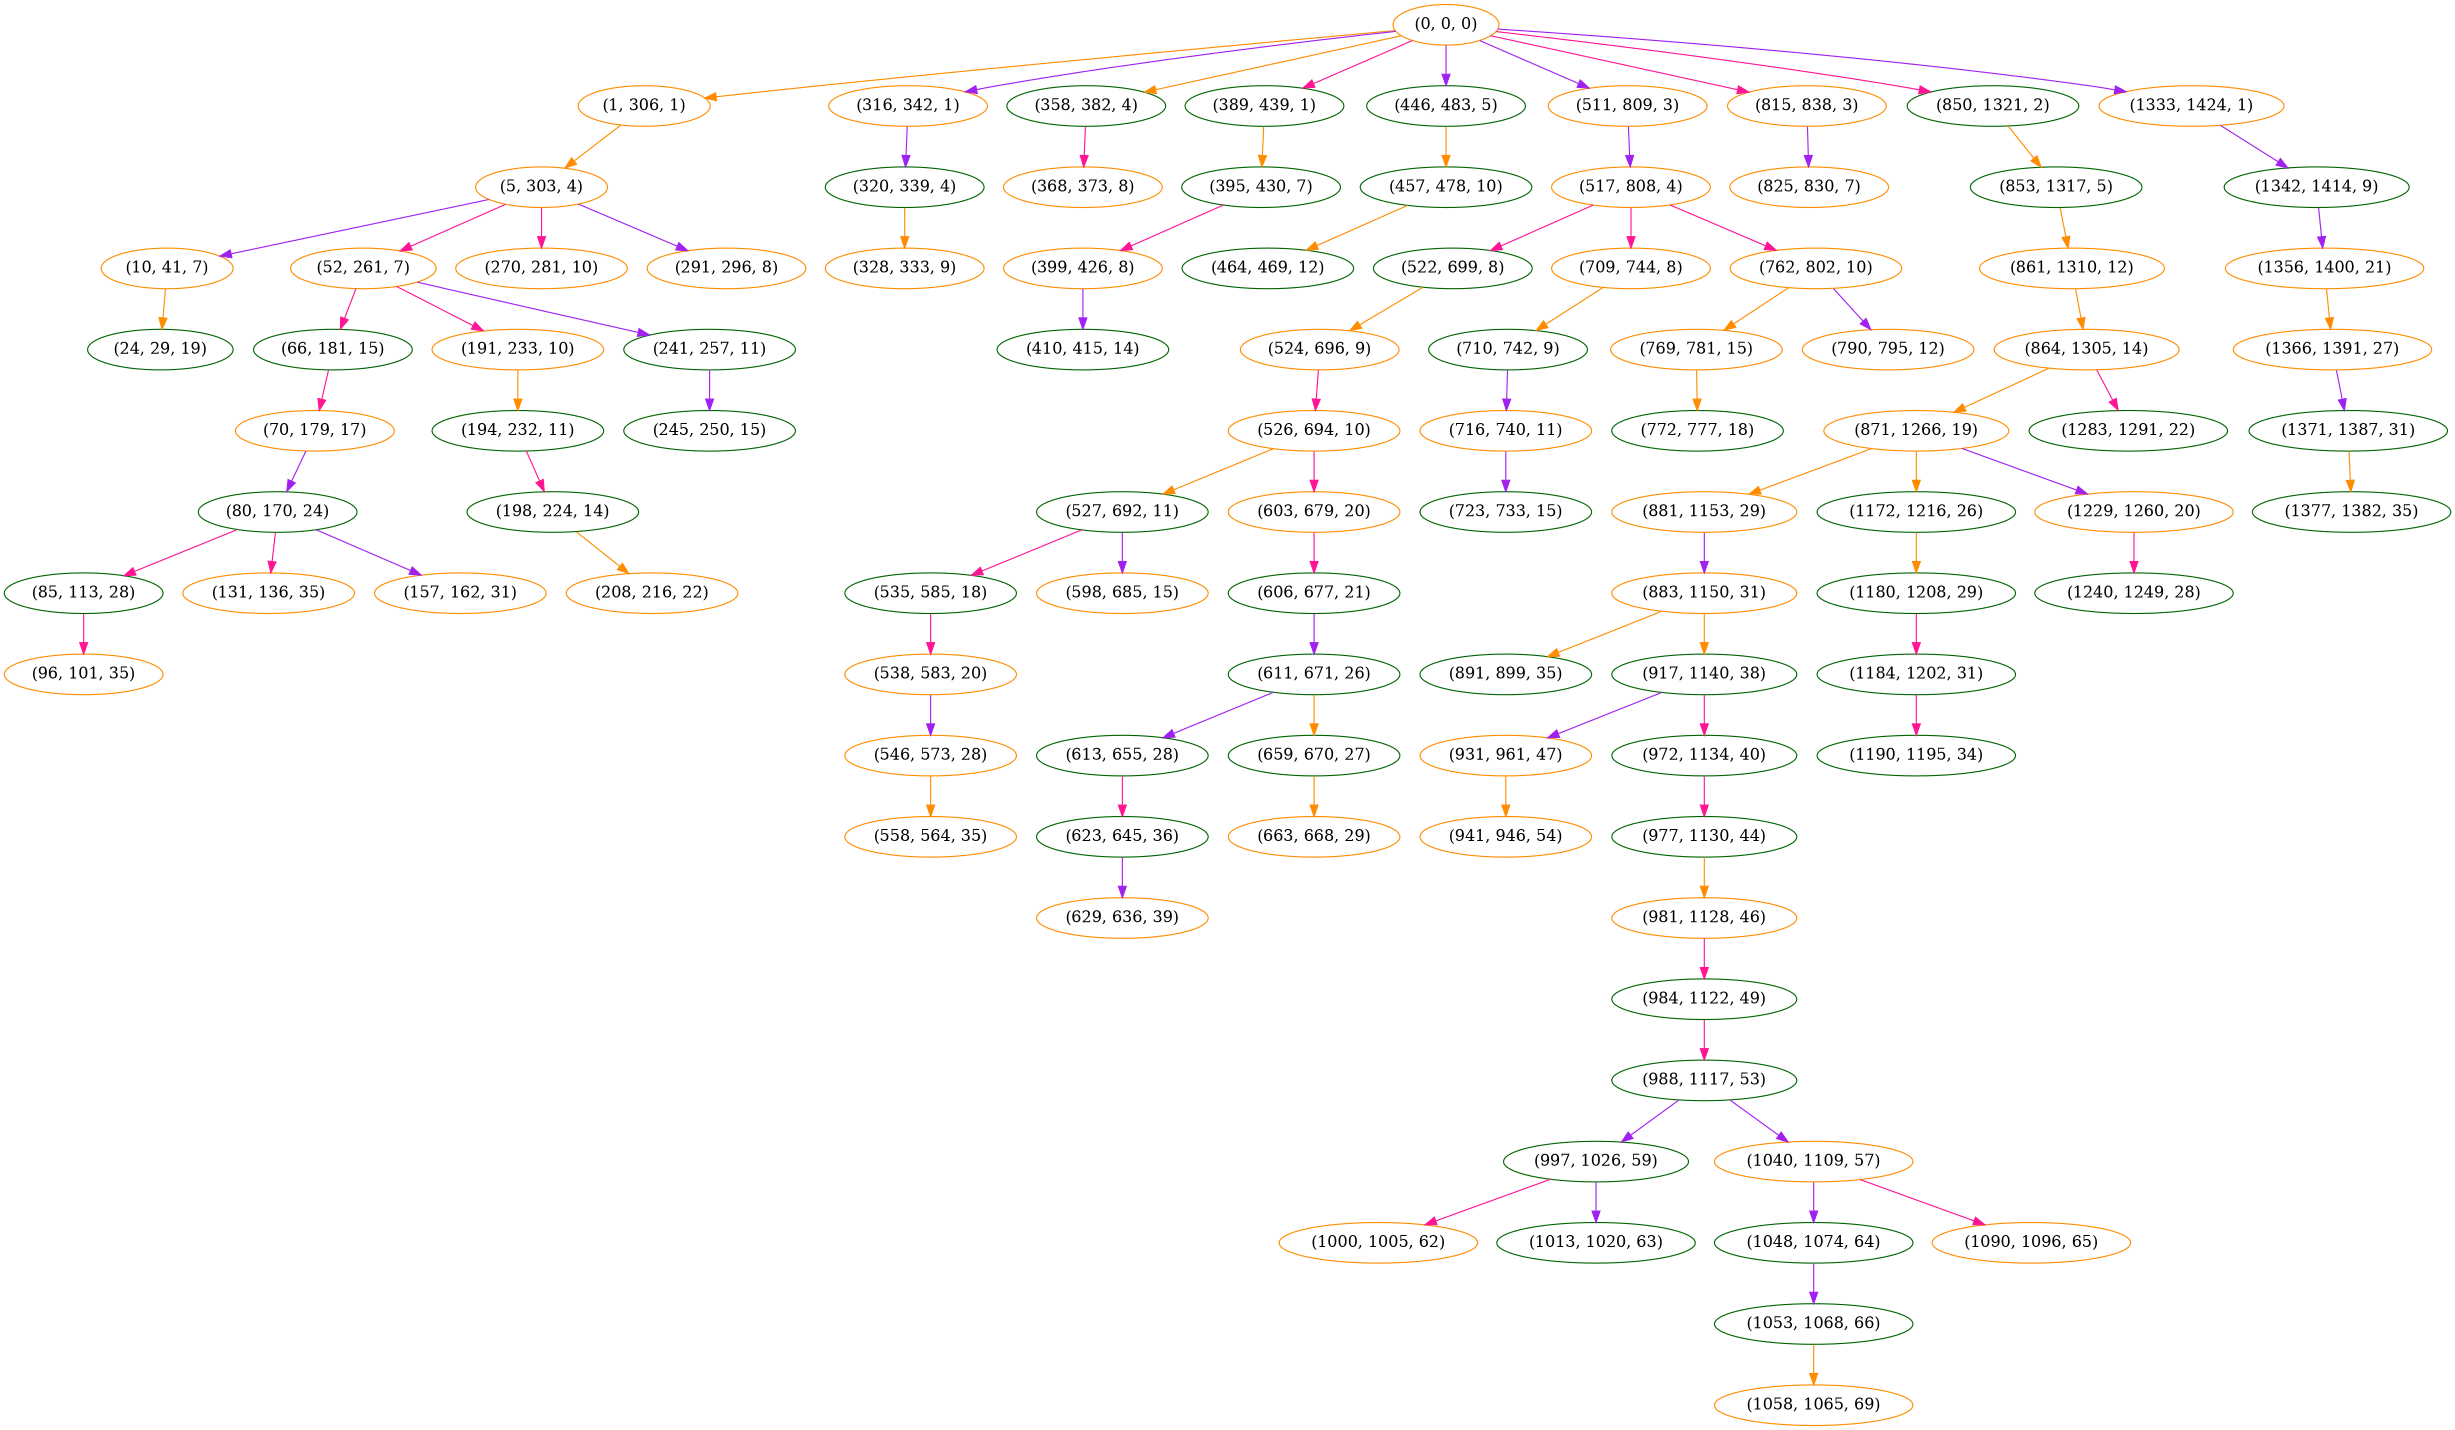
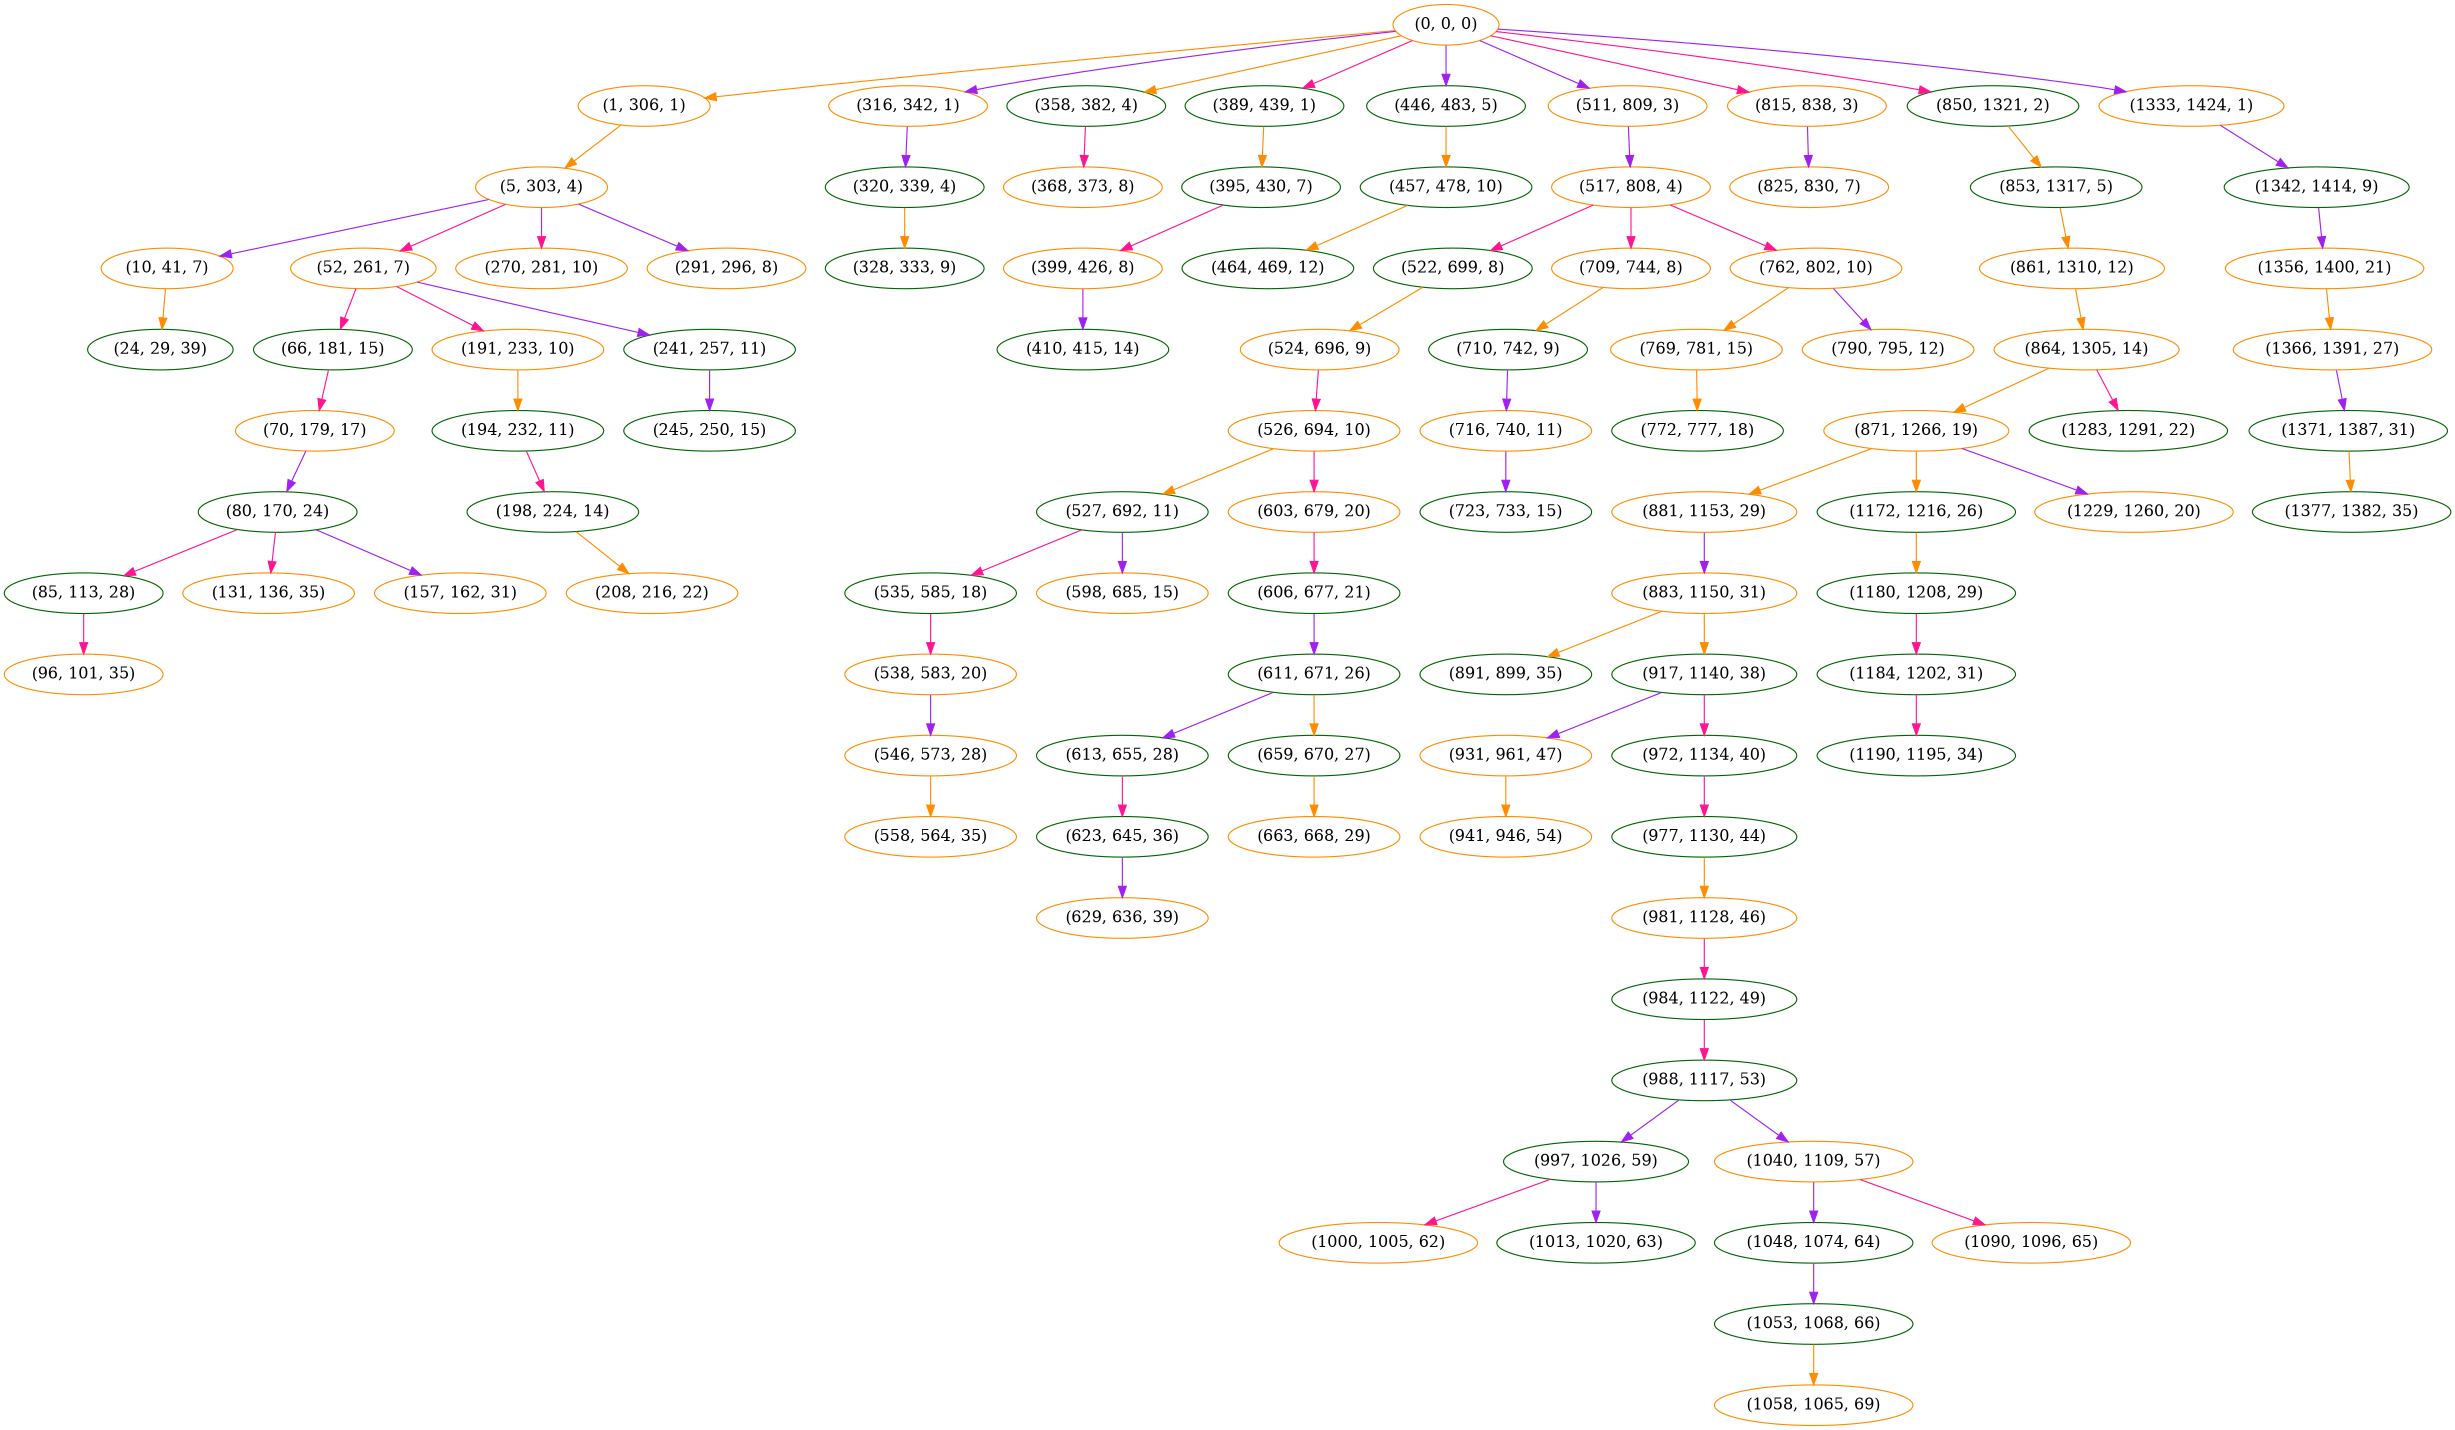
(905, 268) -> (905, 268)
(160, 350) -> (160, 350)
(2134, 593) -> none
